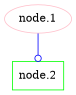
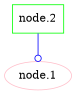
(38, 44) -> (38, 44)
